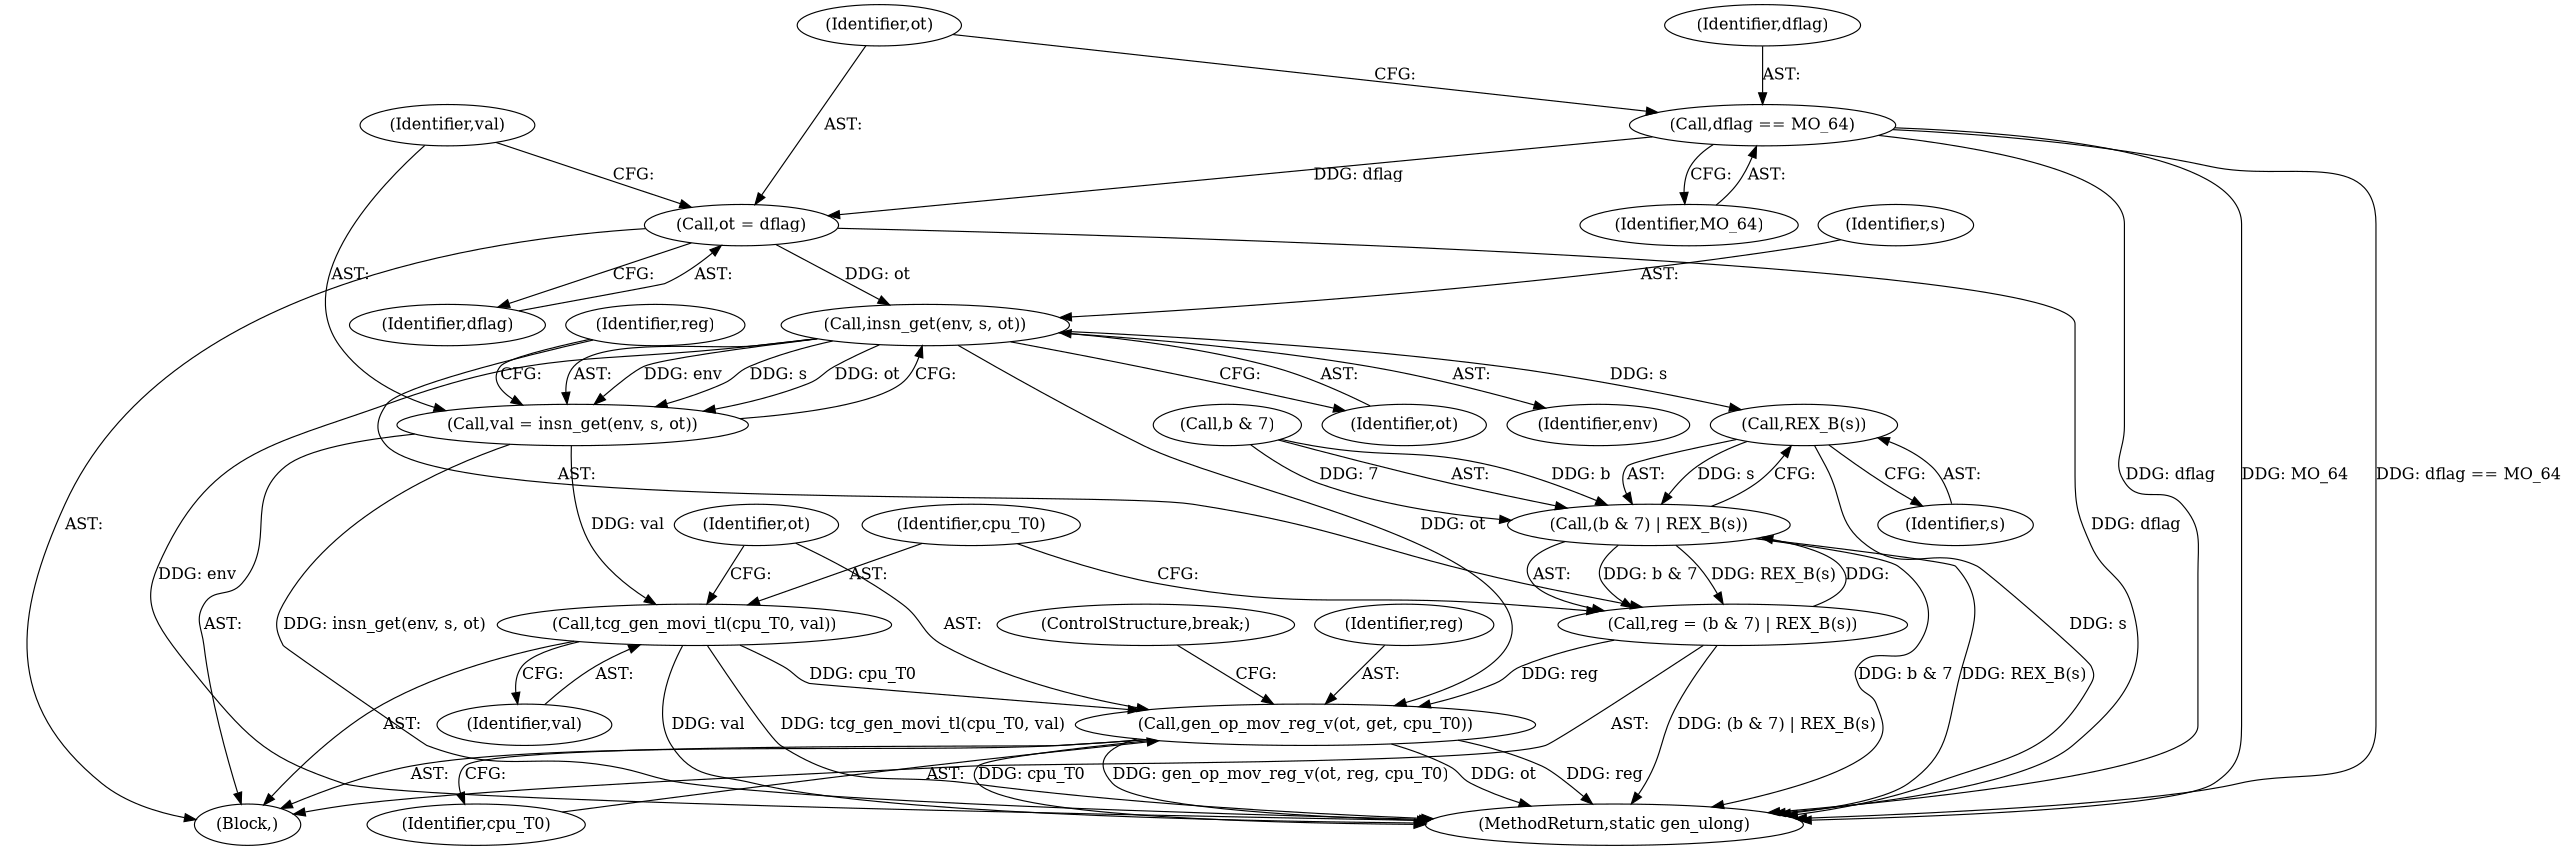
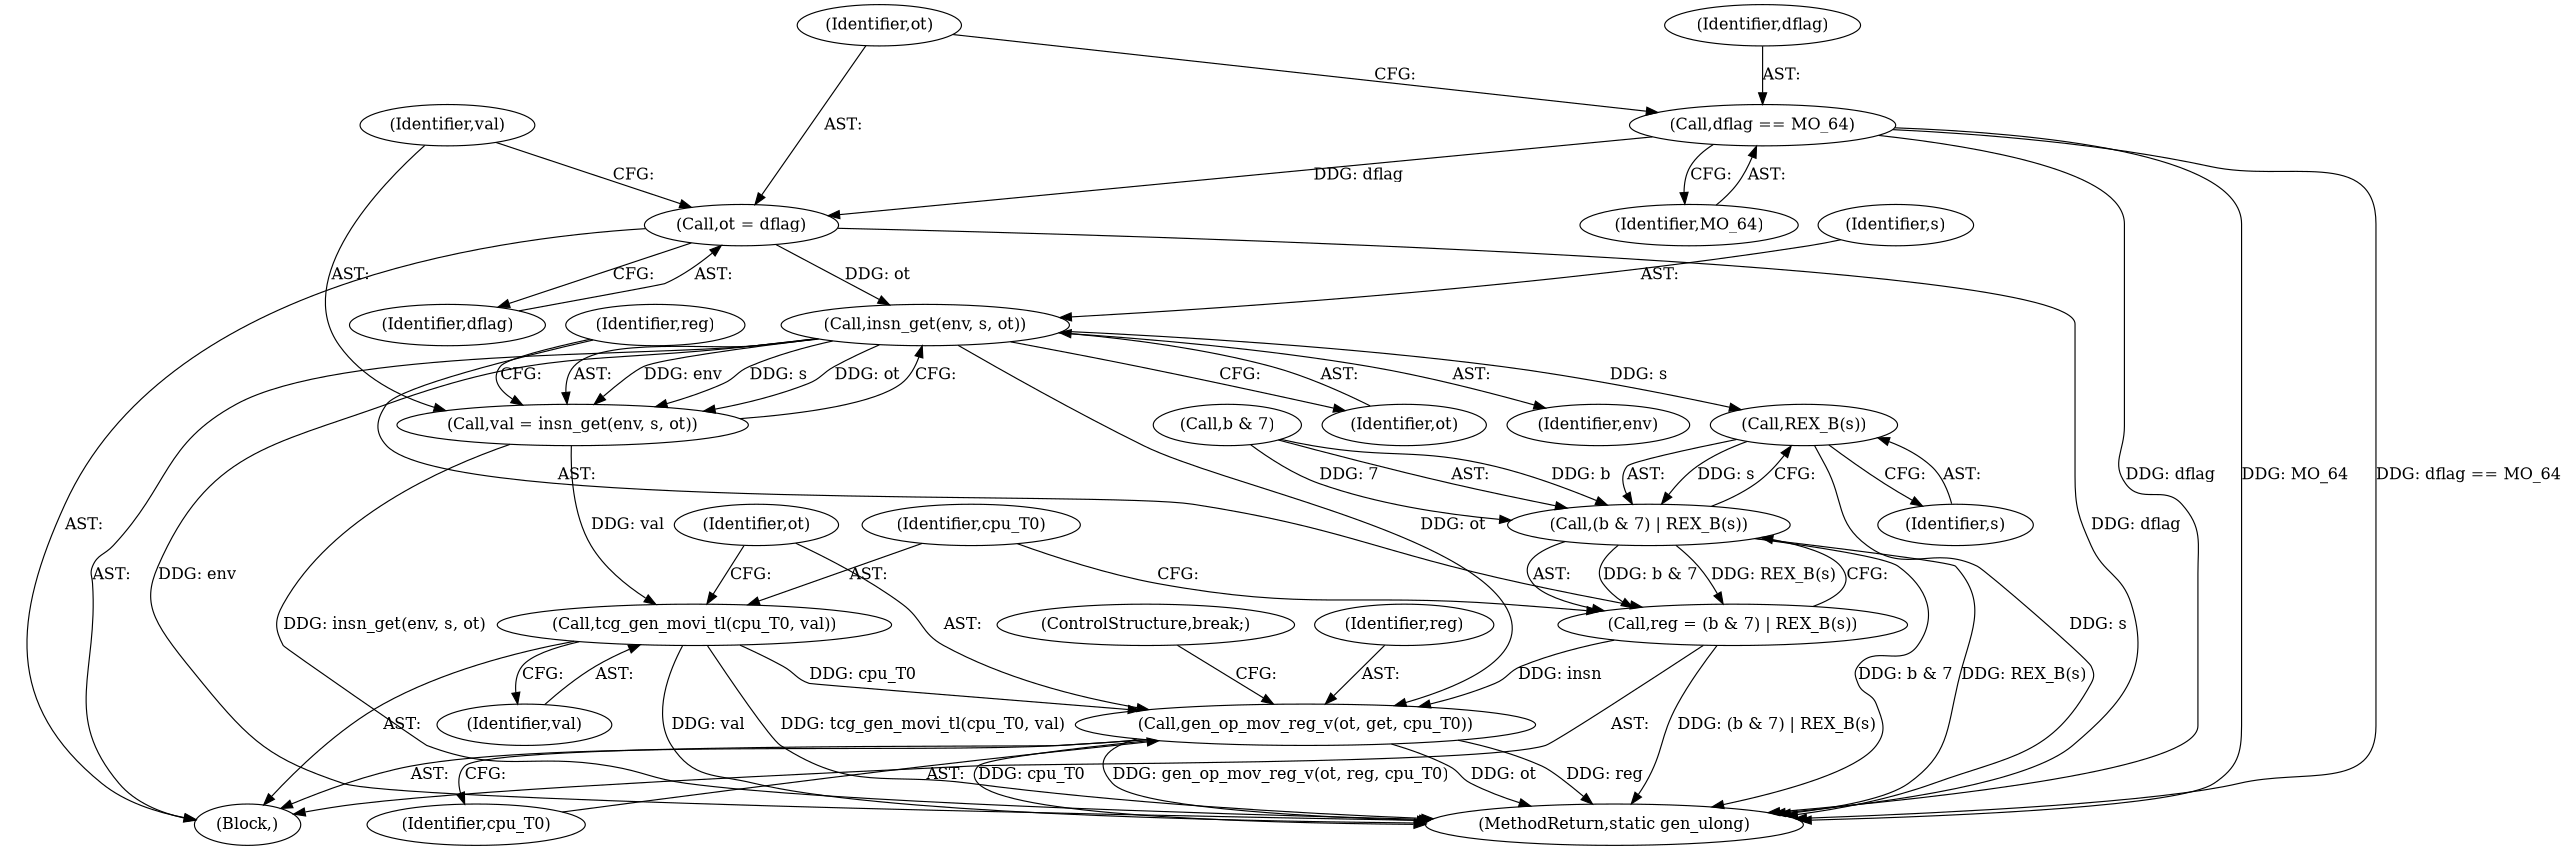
(249, 573) -> (268, 392)
(1870, 575) -> (1870, 575)
(1560, 675) -> (1560, 675)
